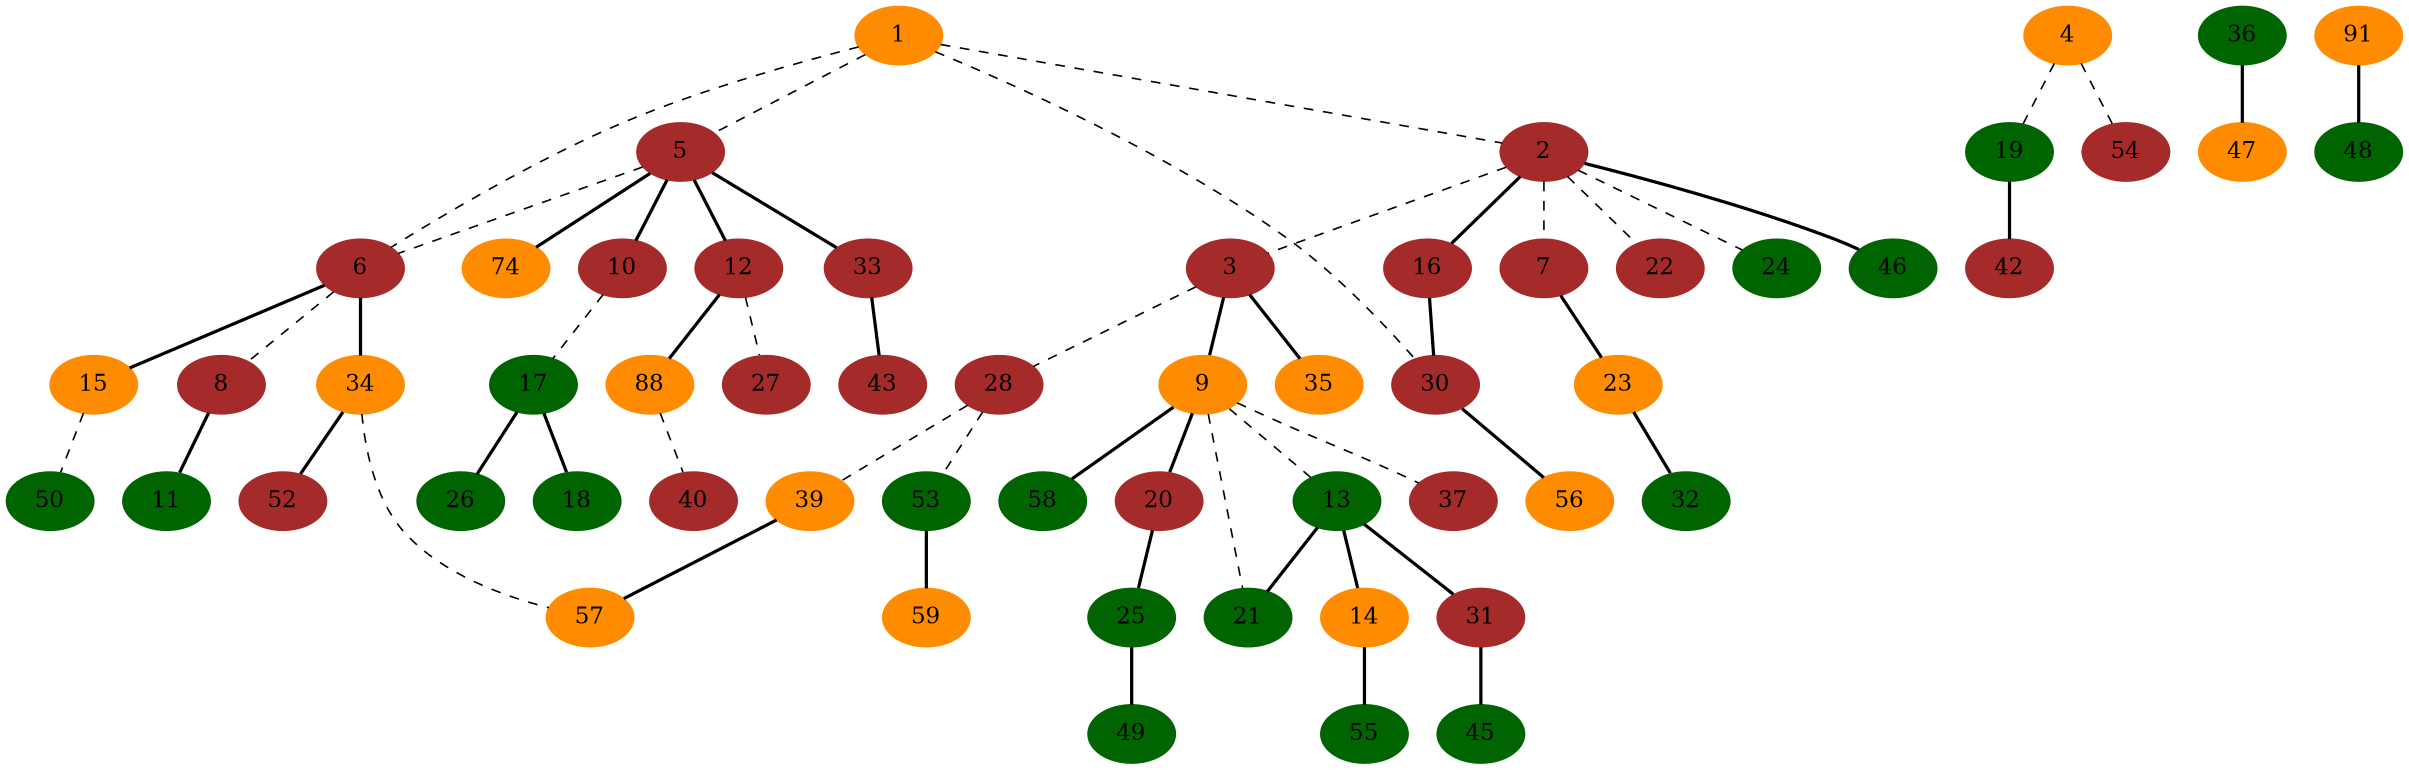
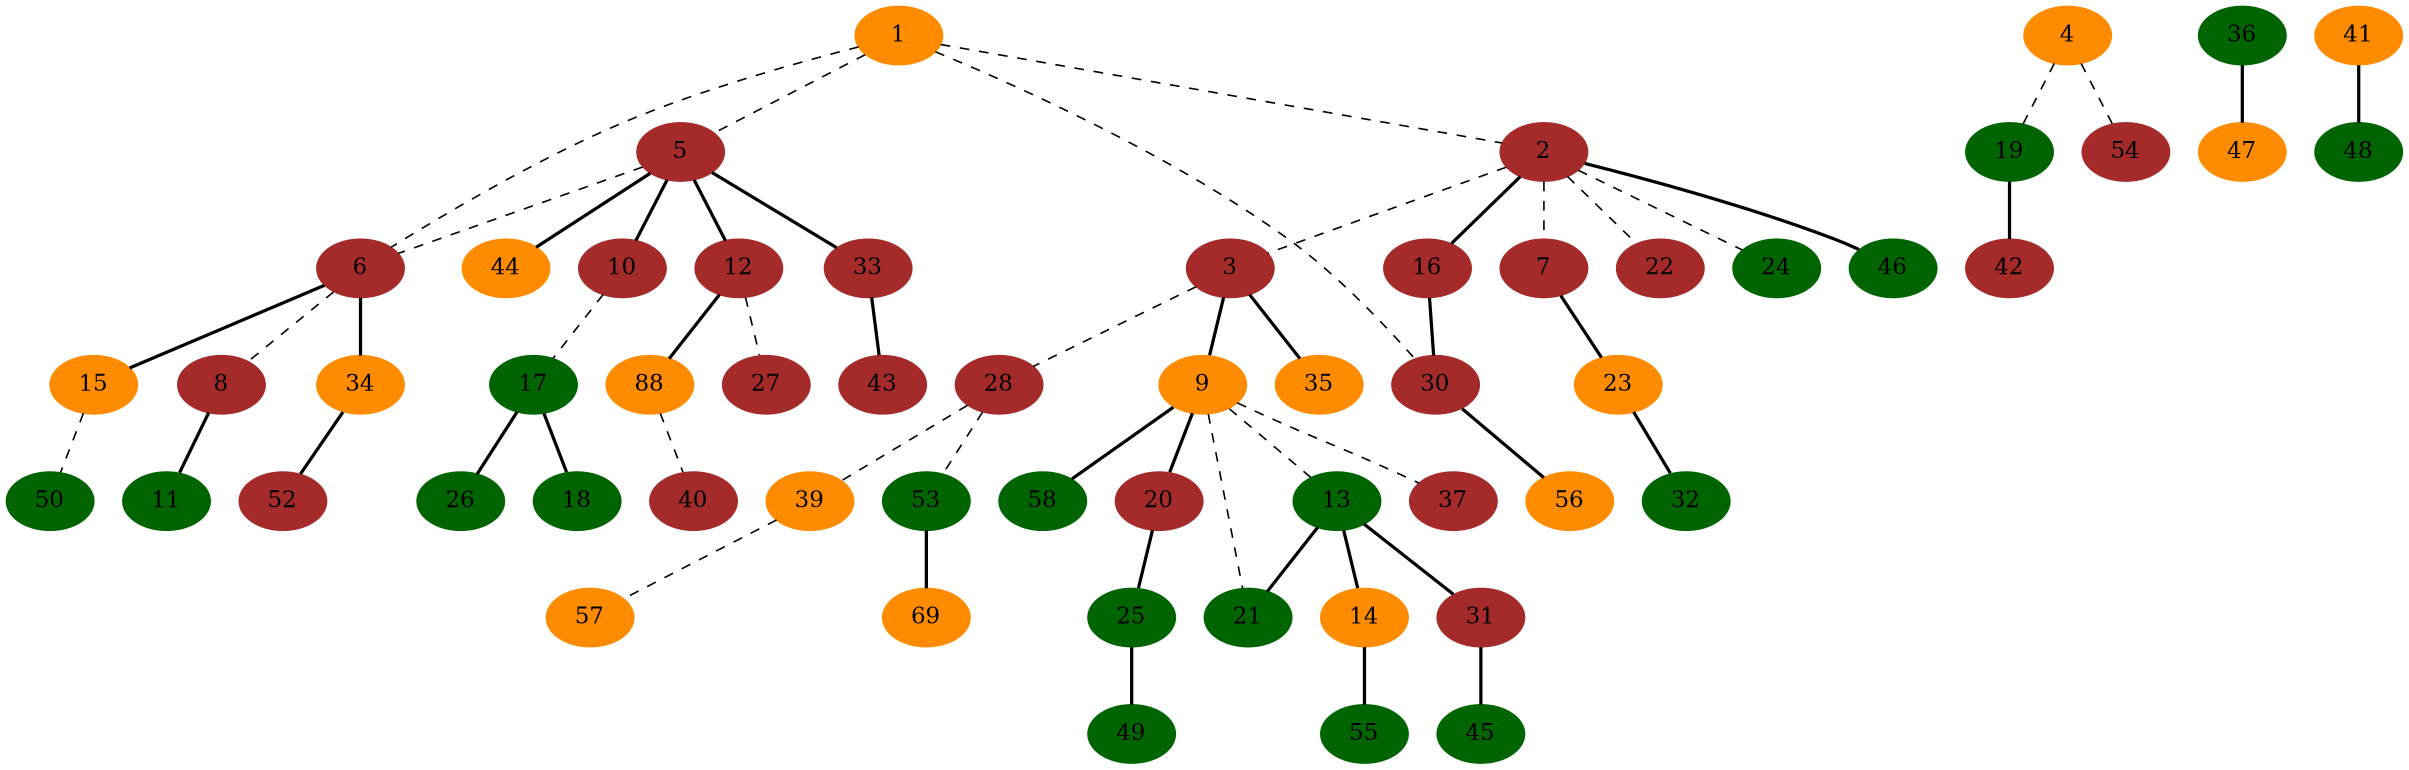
(2359, 36) -> (2359, 36)
(506, 268) -> (506, 268)
(418, 545) -> none
(700, 559) -> (700, 559)
(926, 618) -> (926, 618)
